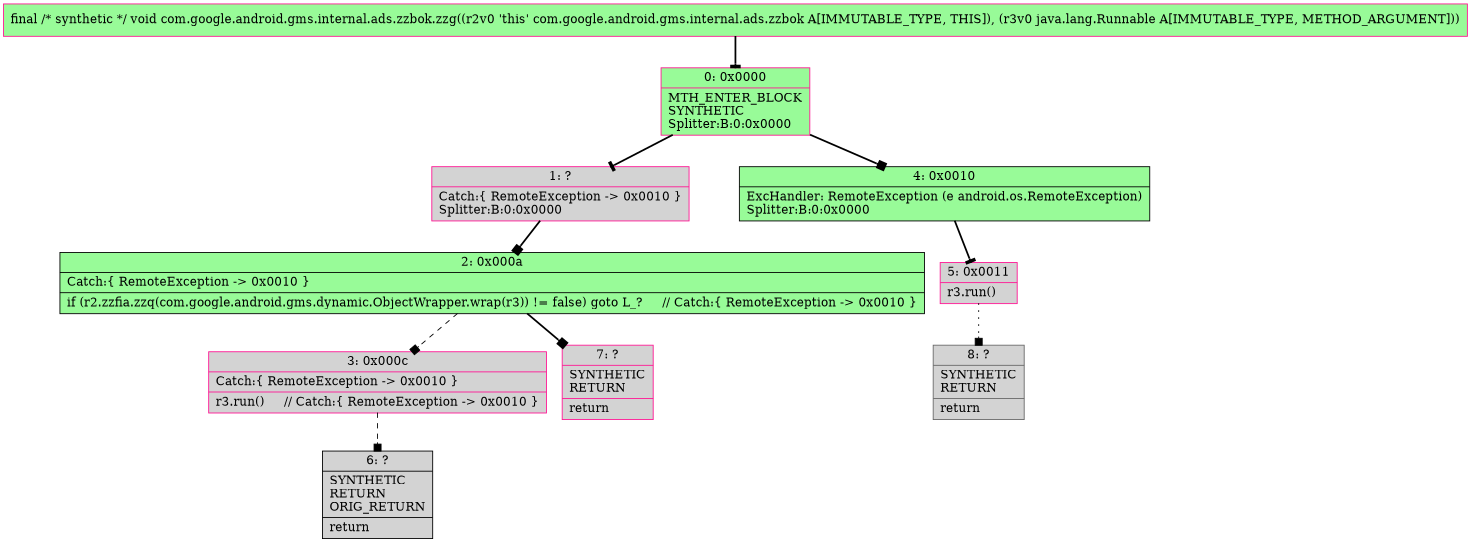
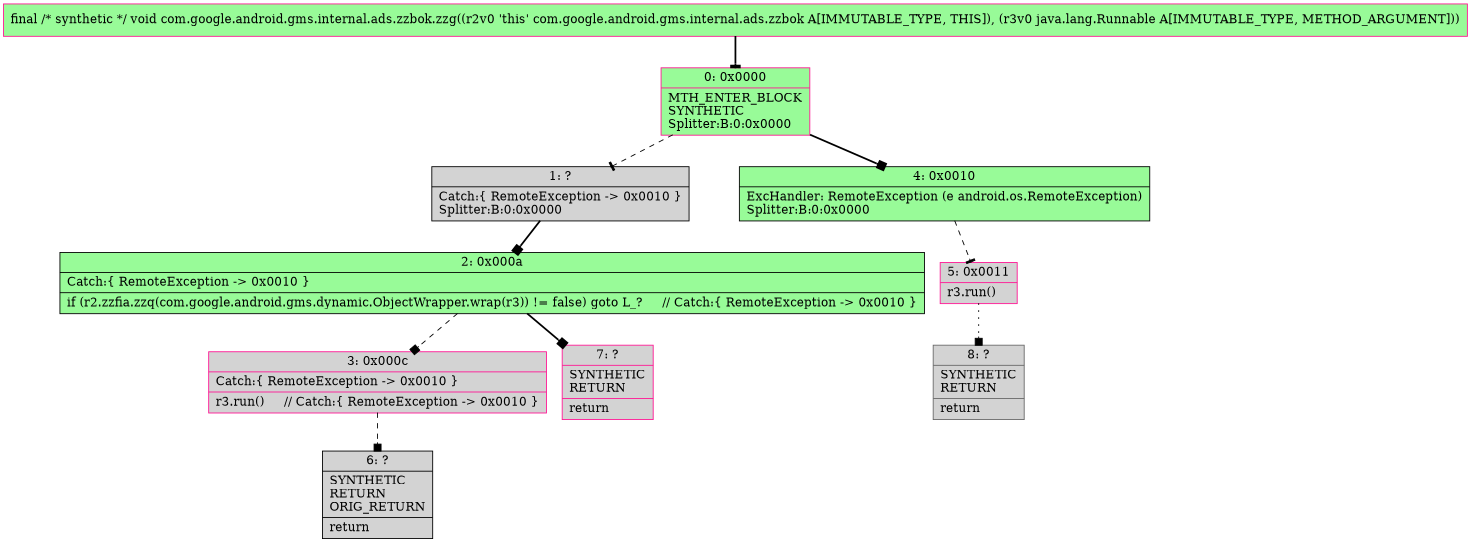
(644, 150) -> (644, 150)
(560, 194) -> (560, 194)
(962, 240) -> (962, 240)
